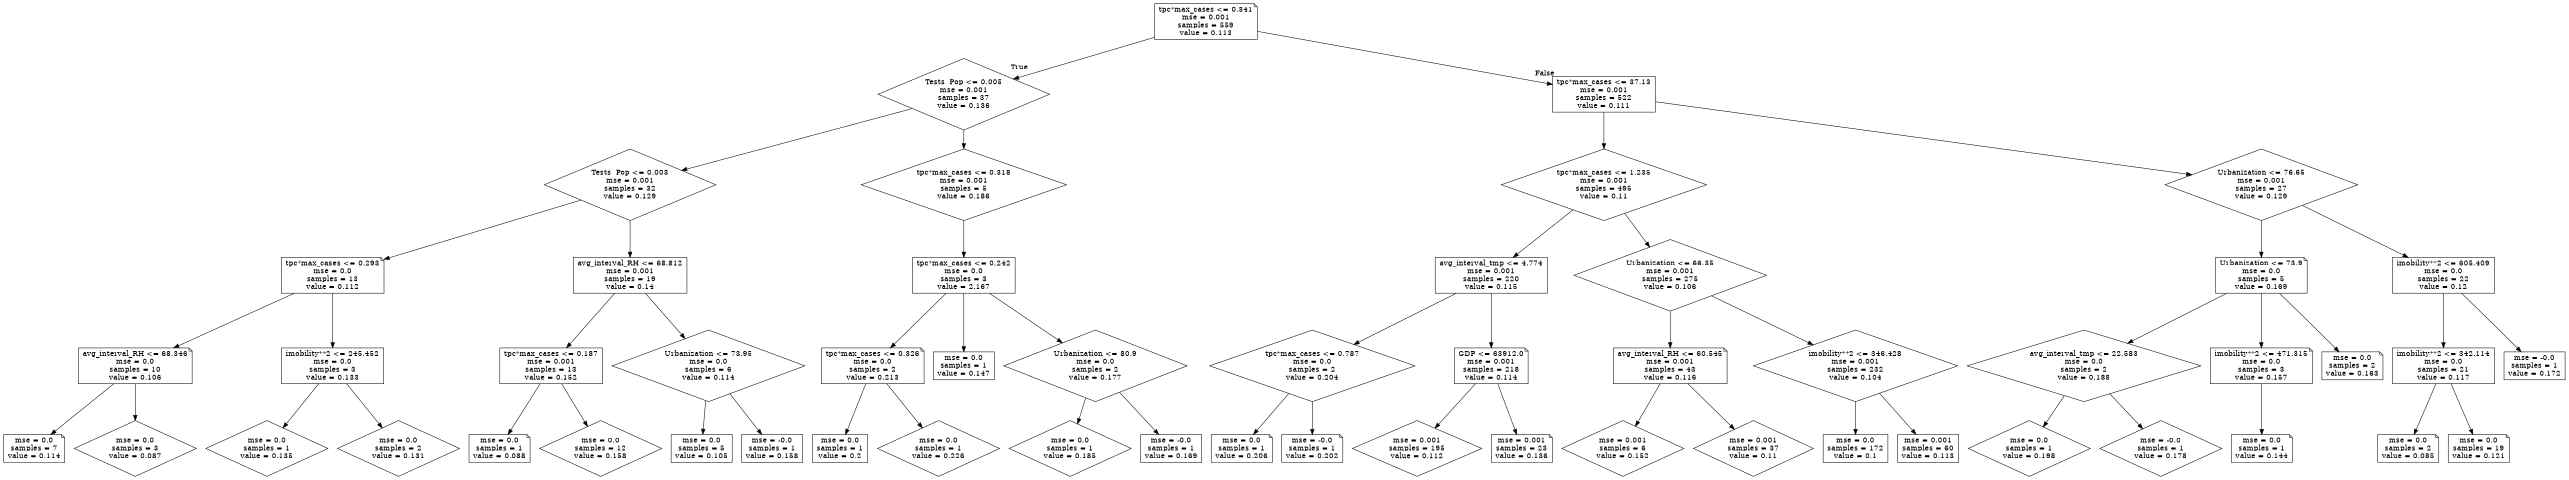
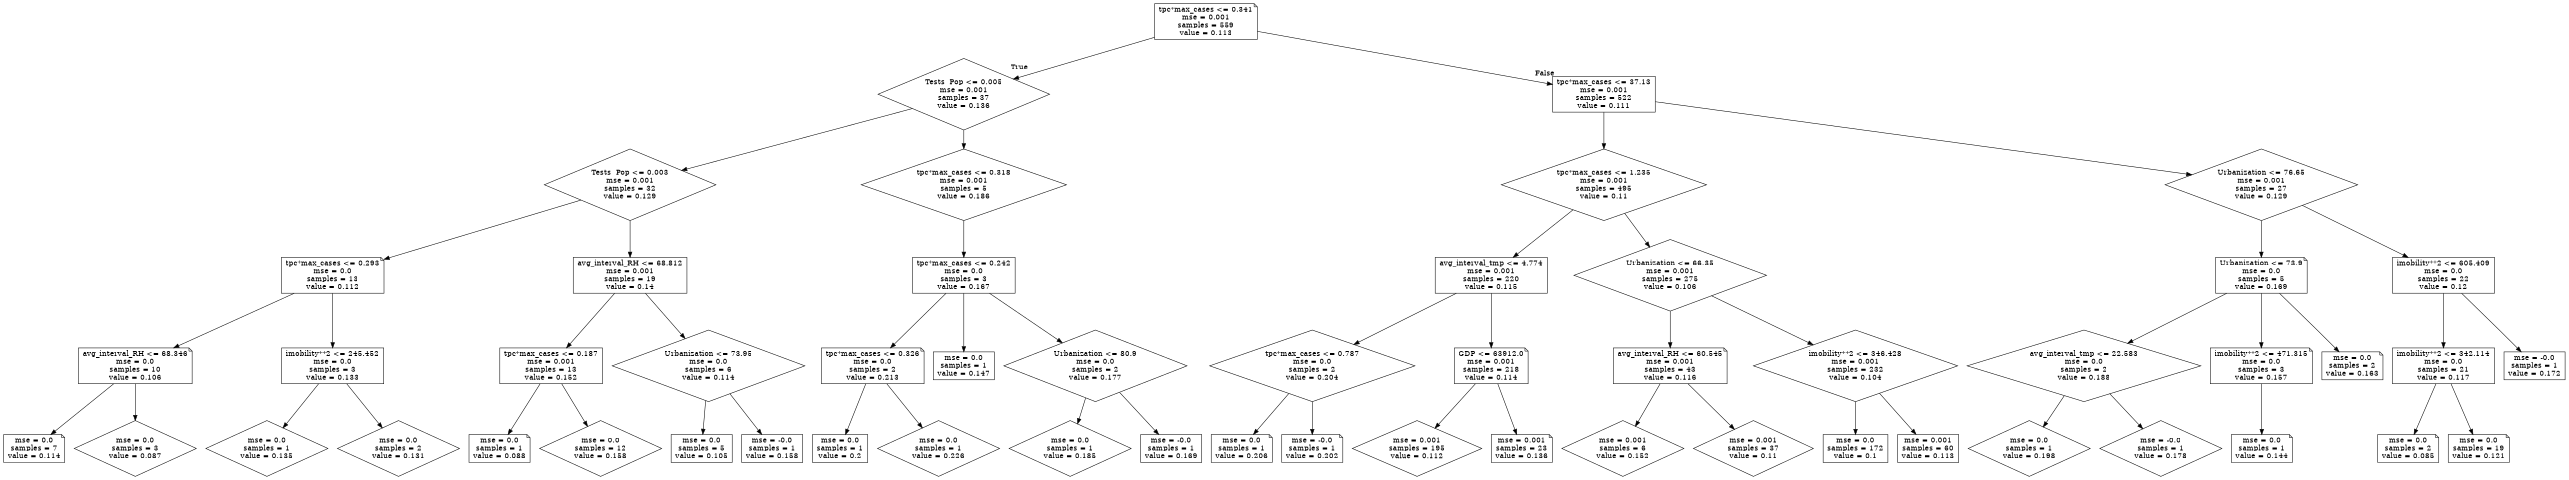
(964, 275) -> (964, 275)
